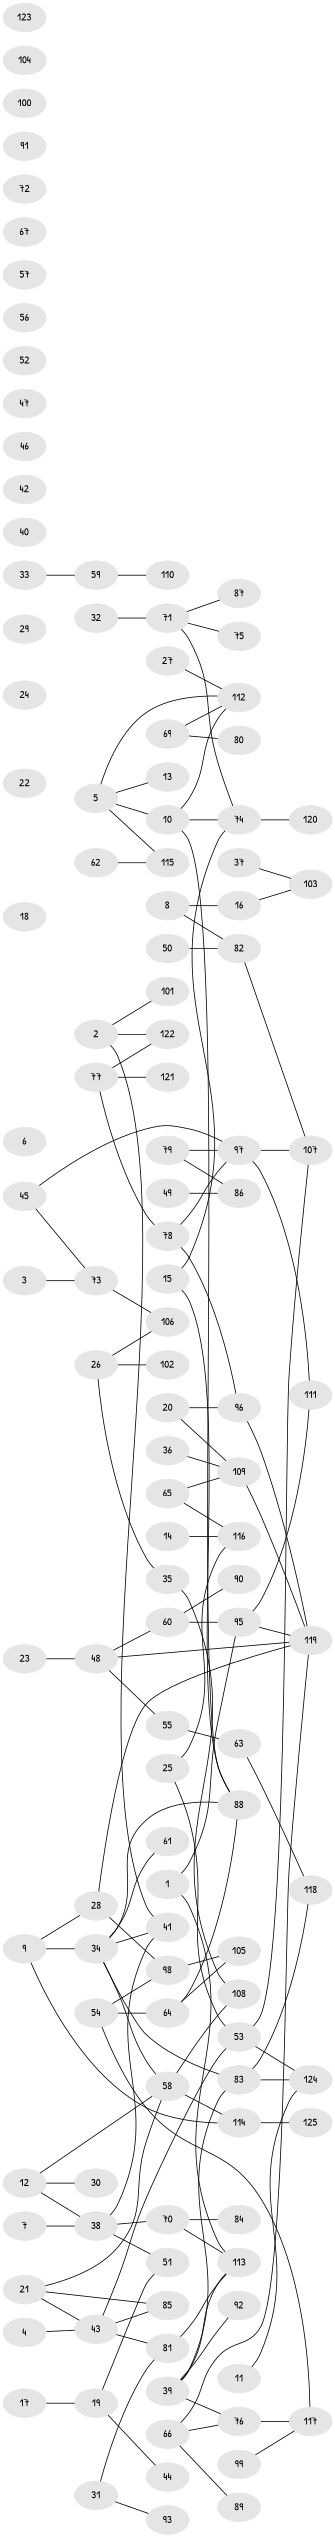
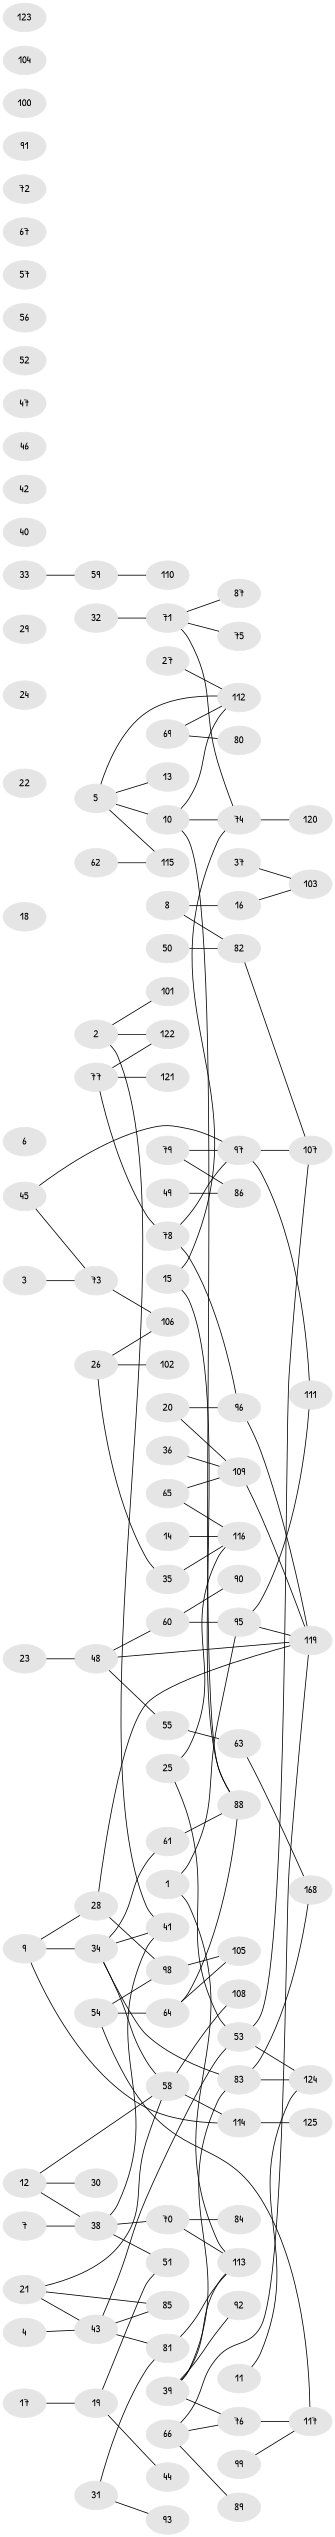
(203, 1787) -> (202, 1559)
(136, 1832) -> (199, 1826)
(311, 1890) -> (311, 1890)
